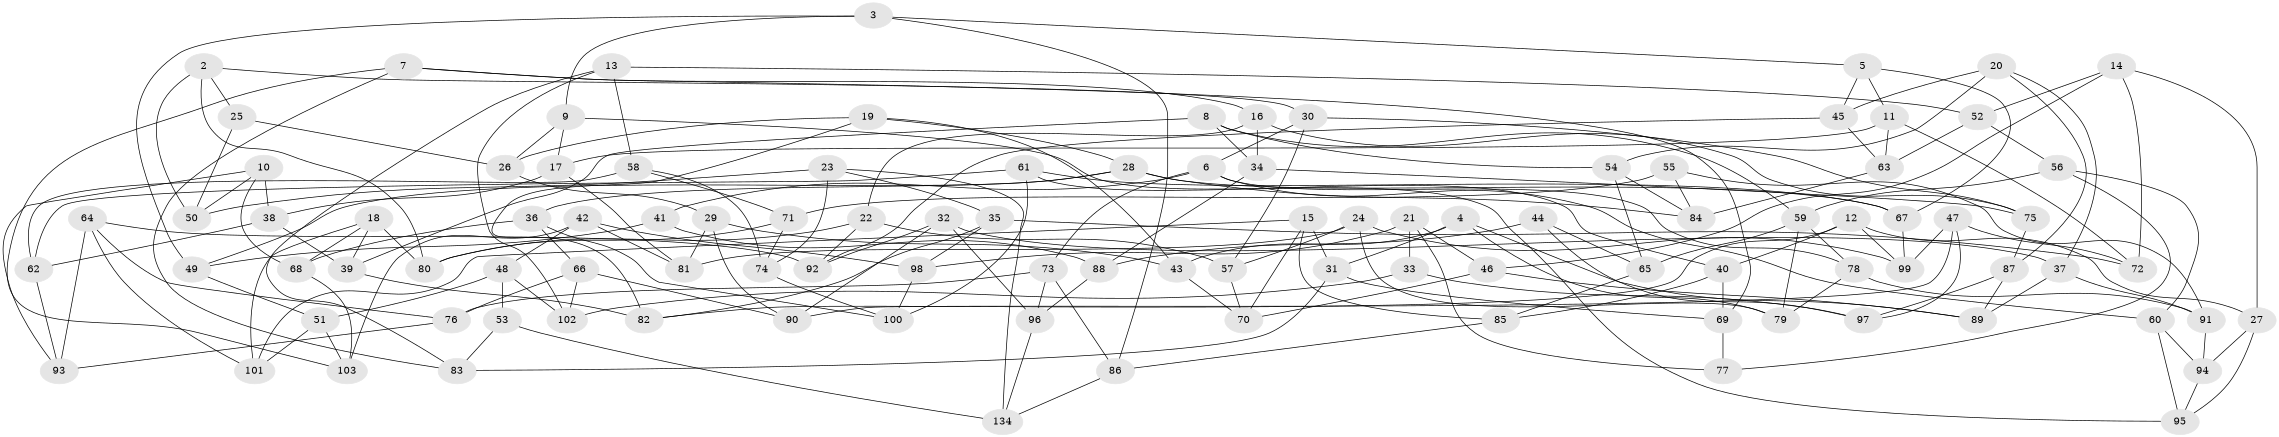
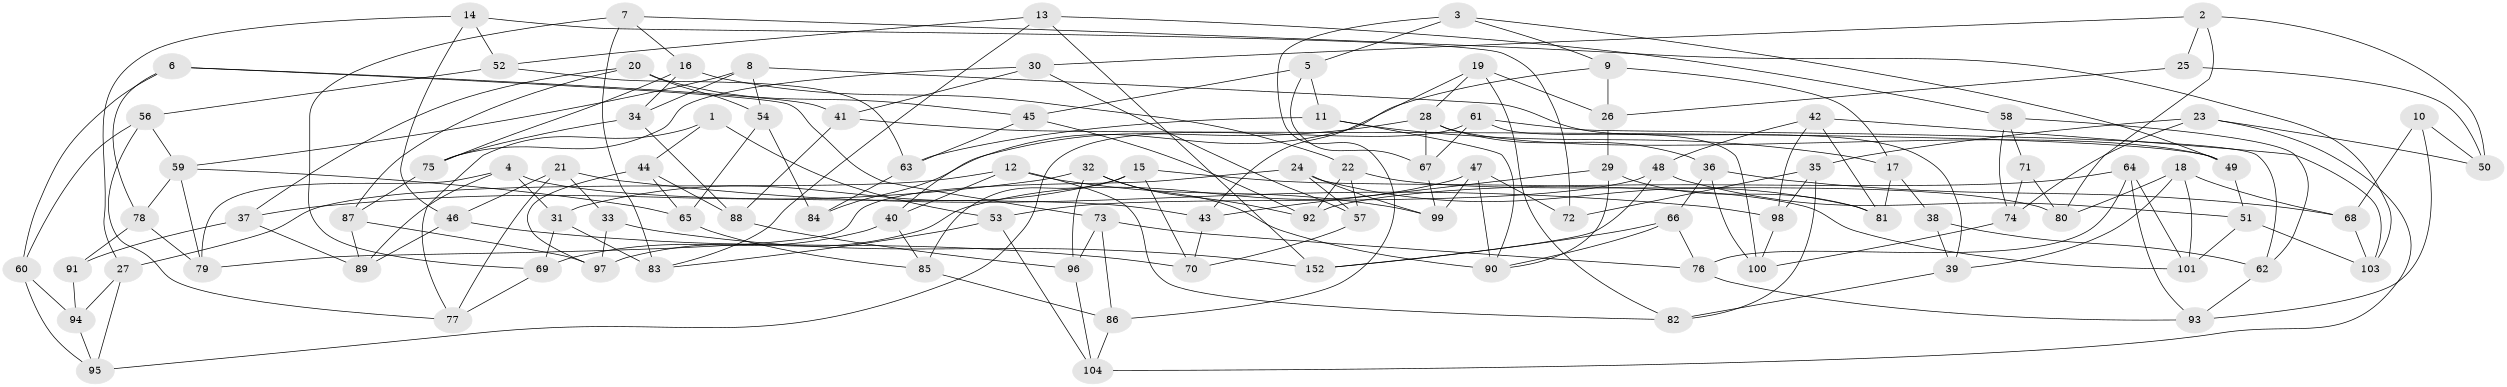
none -> (713, 117)
(1257, 143) -> (946, 90)
(1669, 168) -> none
(2020, 184) -> (1474, 147)
(267, 194) -> none
(567, 320) -> (1315, 270)
(1003, 422) -> (1093, 371)
